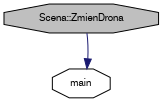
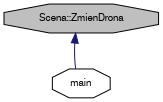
(88, 46) -> (75, 56)
